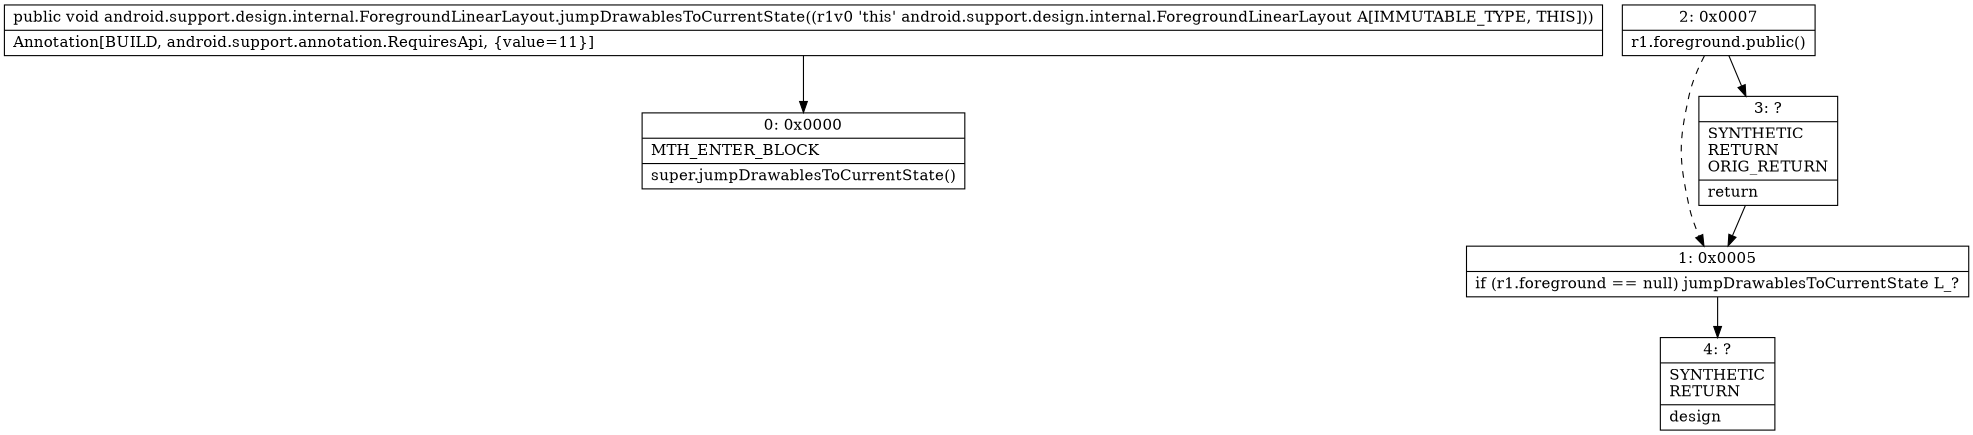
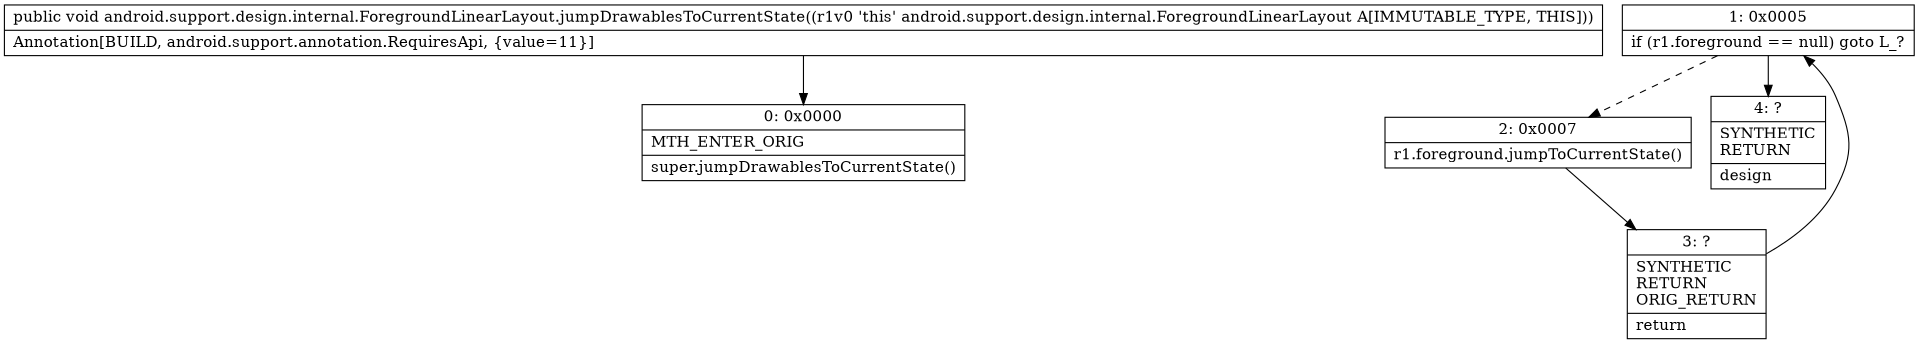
(1719, 42) -> (1538, 155)
(1681, 145) -> (1658, 84)
(736, 150) -> (728, 142)
(1718, 284) -> (1768, 42)
